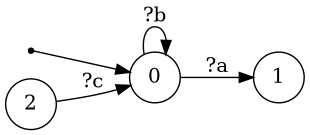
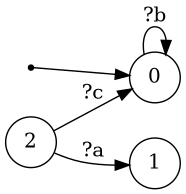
(210, 77) -> (84, 162)
